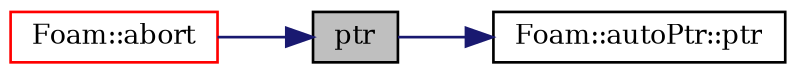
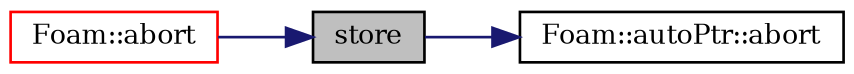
(355, 37) -> (369, 37)
(639, 37) -> (682, 37)
